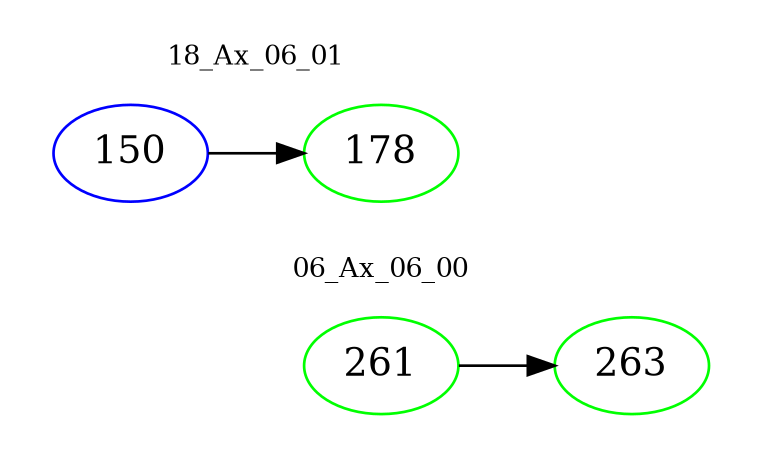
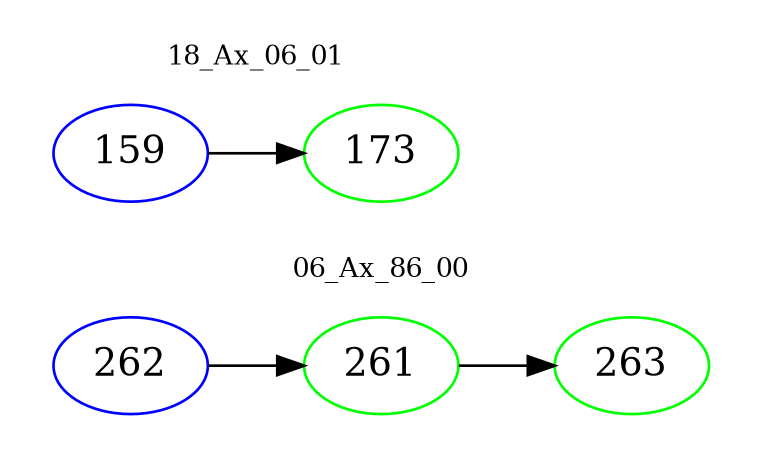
(131, 153) -> (131, 153)
(381, 153) -> (381, 153)
(381, 270) -> (381, 270)
none -> (131, 366)
